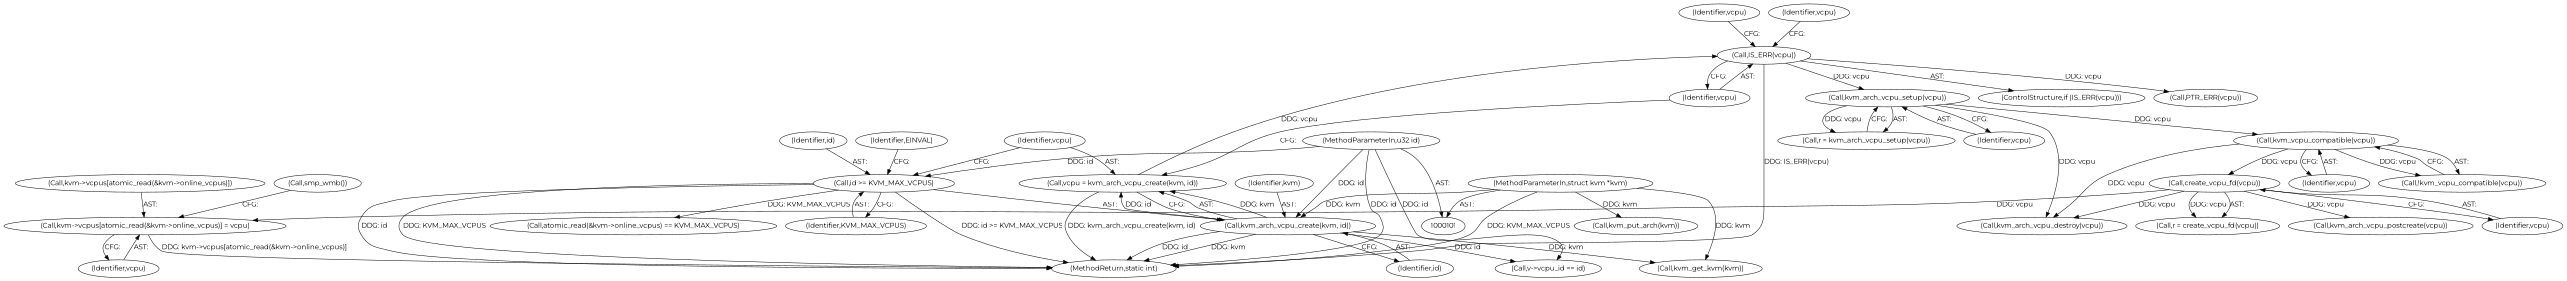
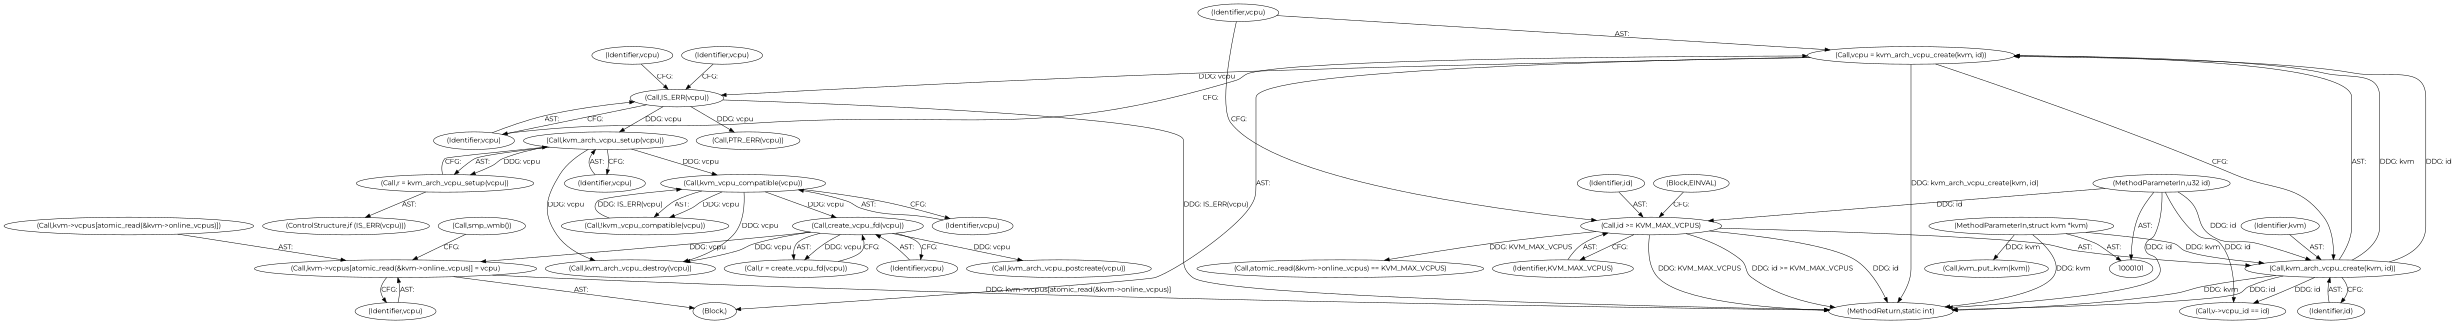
(1904, 76) -> (398, 204)
(902, 141) -> (1691, 183)
(2436, 162) -> (630, 205)
(1528, 226) -> (2074, 269)
(1636, 226) -> (1987, 269)
none -> (856, 255)
(1701, 269) -> none
none -> (715, 311)
